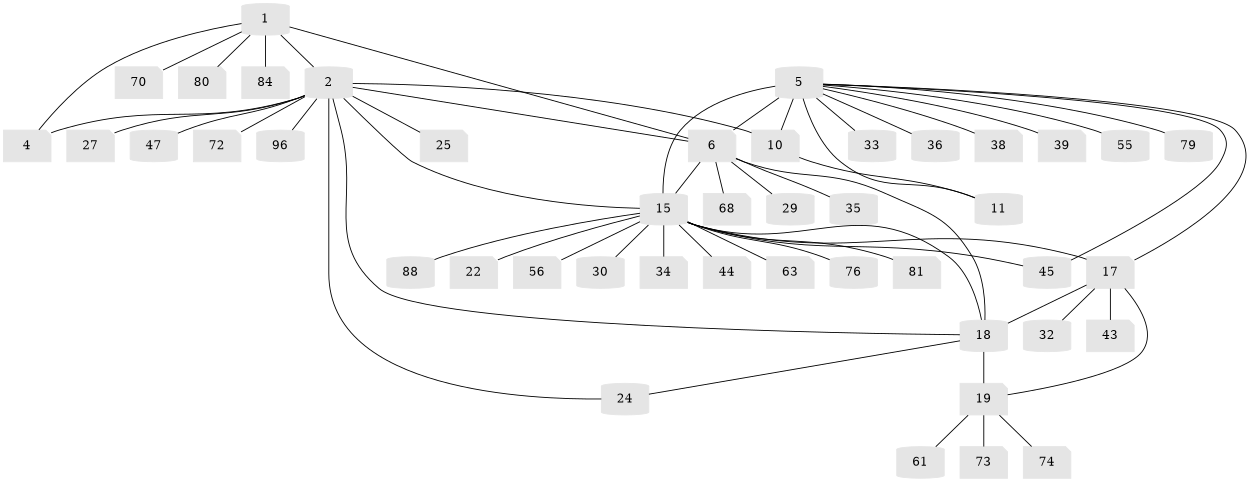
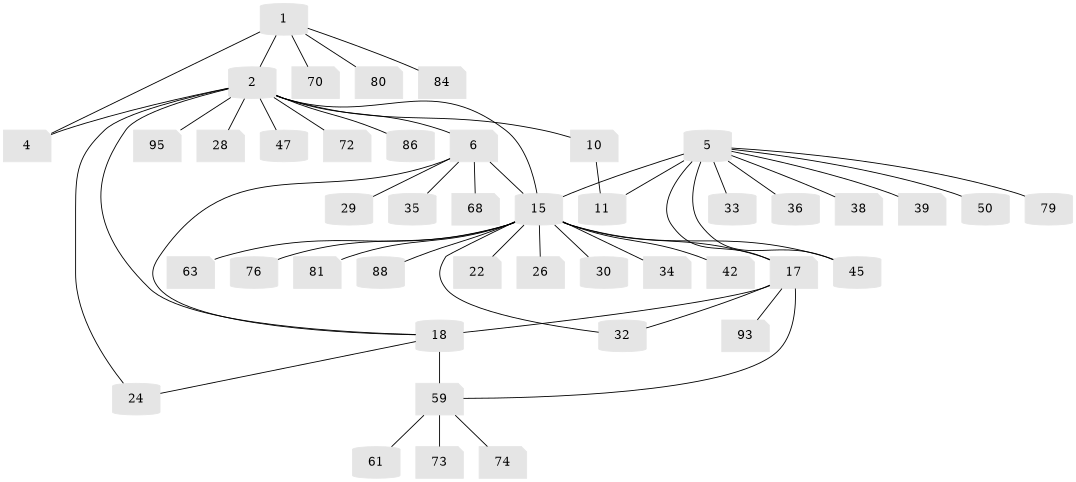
(489, 83) -> none
(756, 114) -> none
(787, 114) -> none
(91, 146) -> (221, 146)
(280, 146) -> (411, 146)
(444, 146) -> (157, 146)
(1125, 146) -> (986, 209)
(857, 225) -> (466, 302)
(537, 273) -> (541, 273)
(727, 273) -> (731, 273)
(1110, 336) -> (746, 336)
(984, 399) -> (440, 399)
